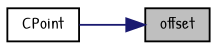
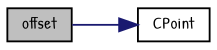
(103, 25) -> (96, 25)
